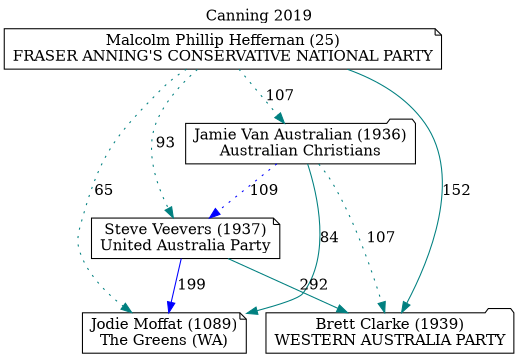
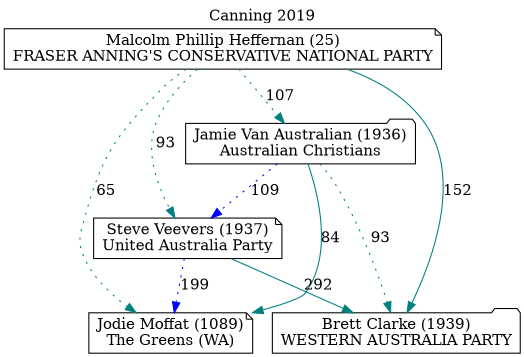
(381, 238) -> (381, 238)
(176, 280) -> (180, 280)
